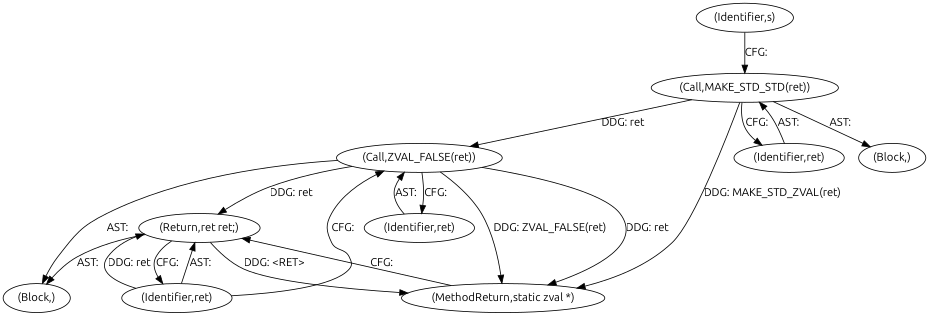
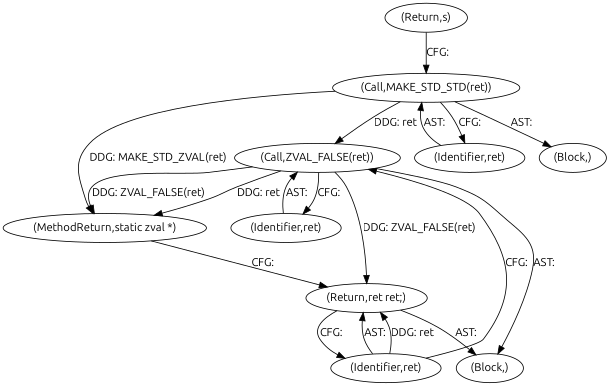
(745, 18) -> (426, 18)
(291, 193) -> (419, 228)
(299, 282) -> none
